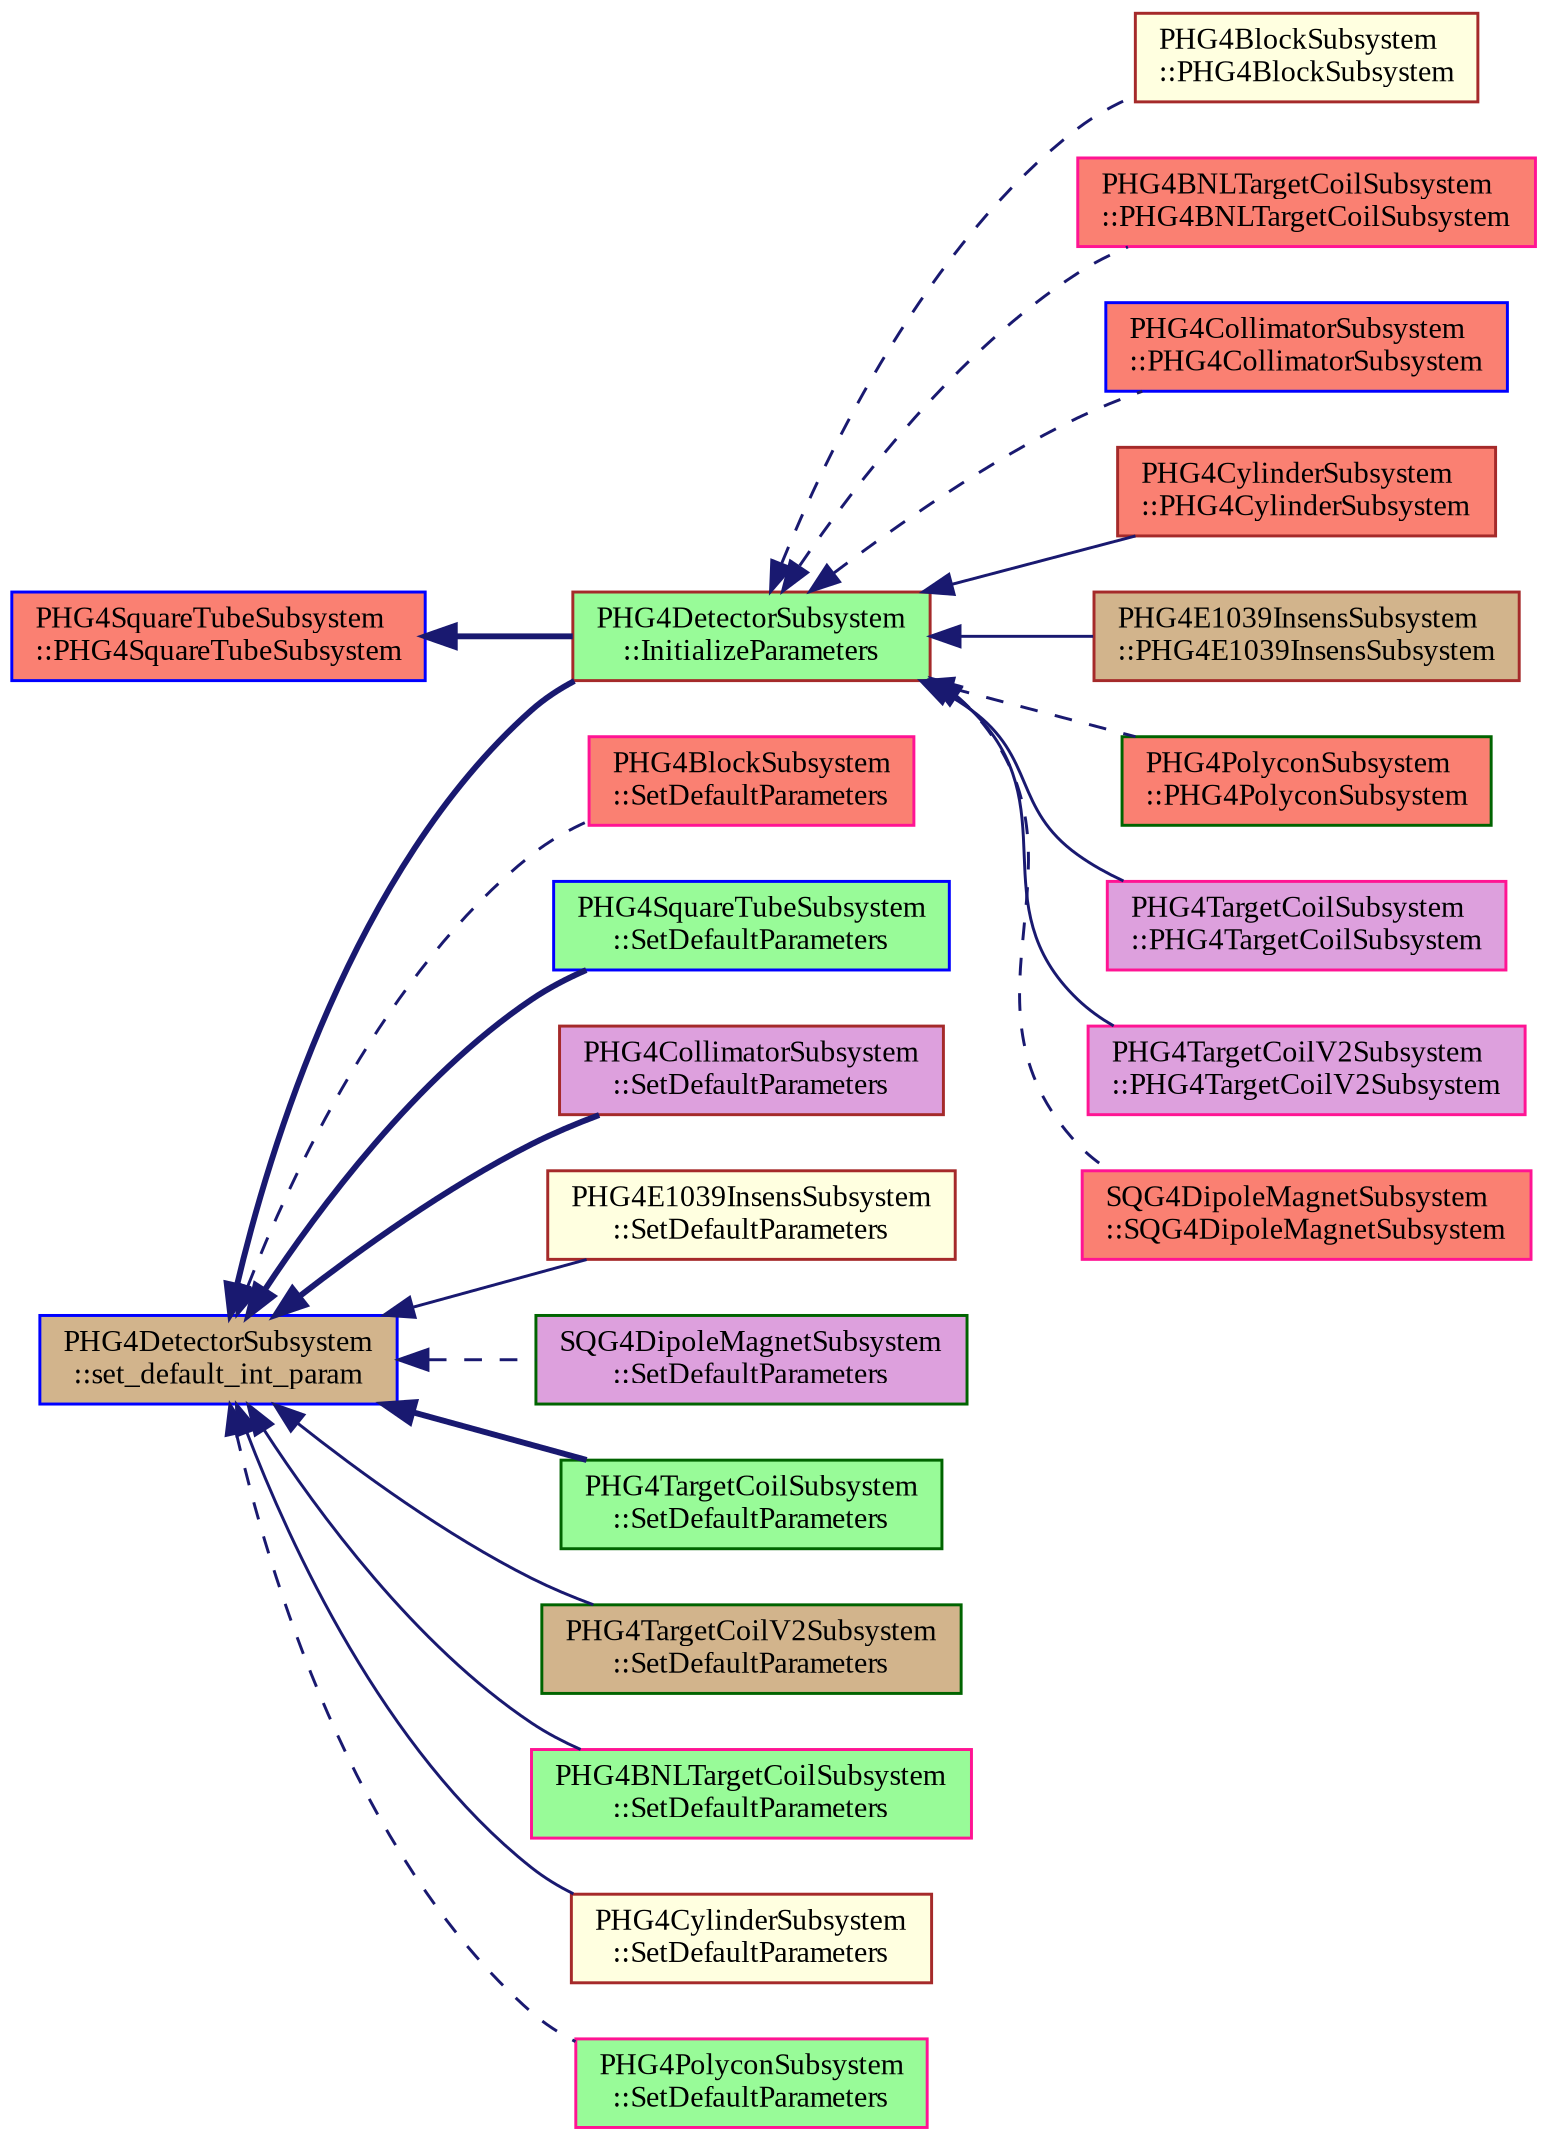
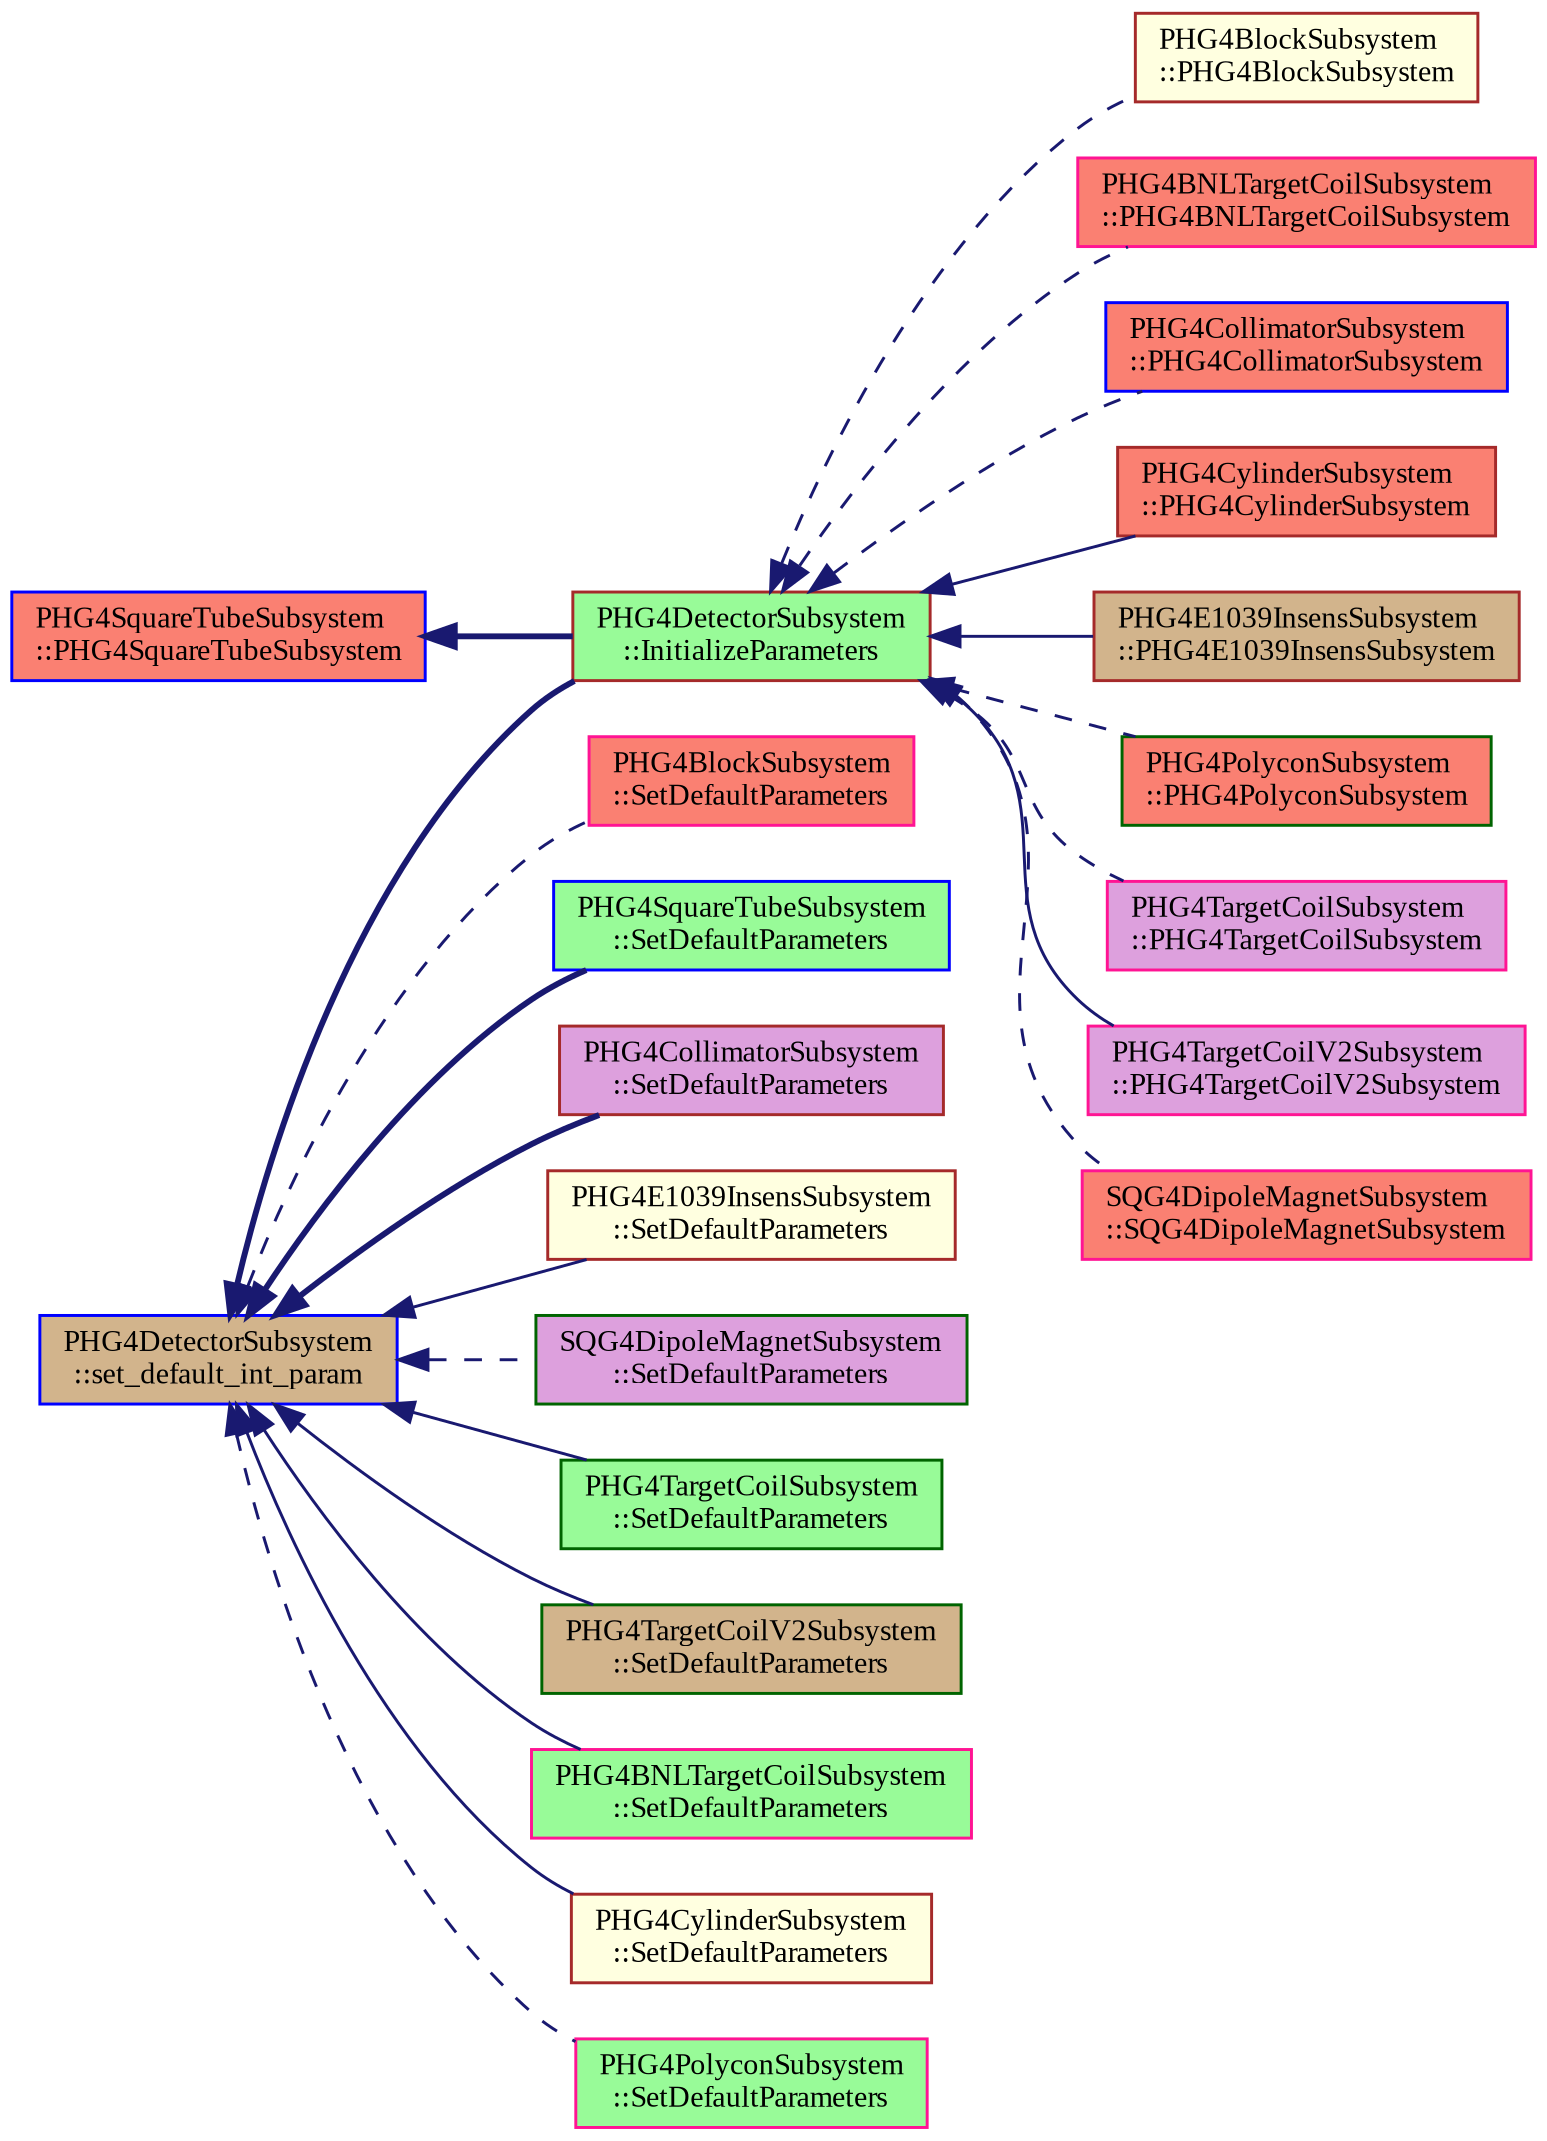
(1045, 823) -> (1045, 823)
(500, 1436) -> (500, 1436)
